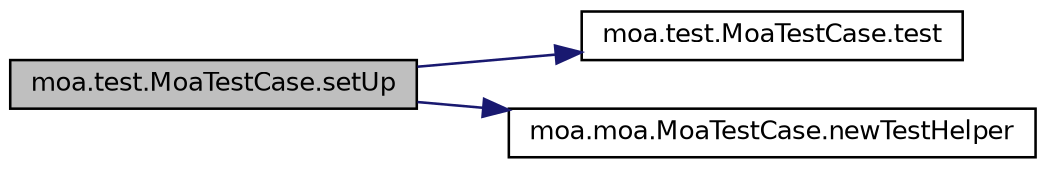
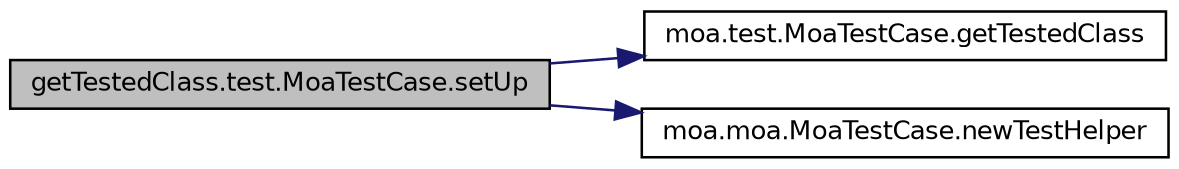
(772, 36) -> (905, 36)
(214, 84) -> (280, 84)
